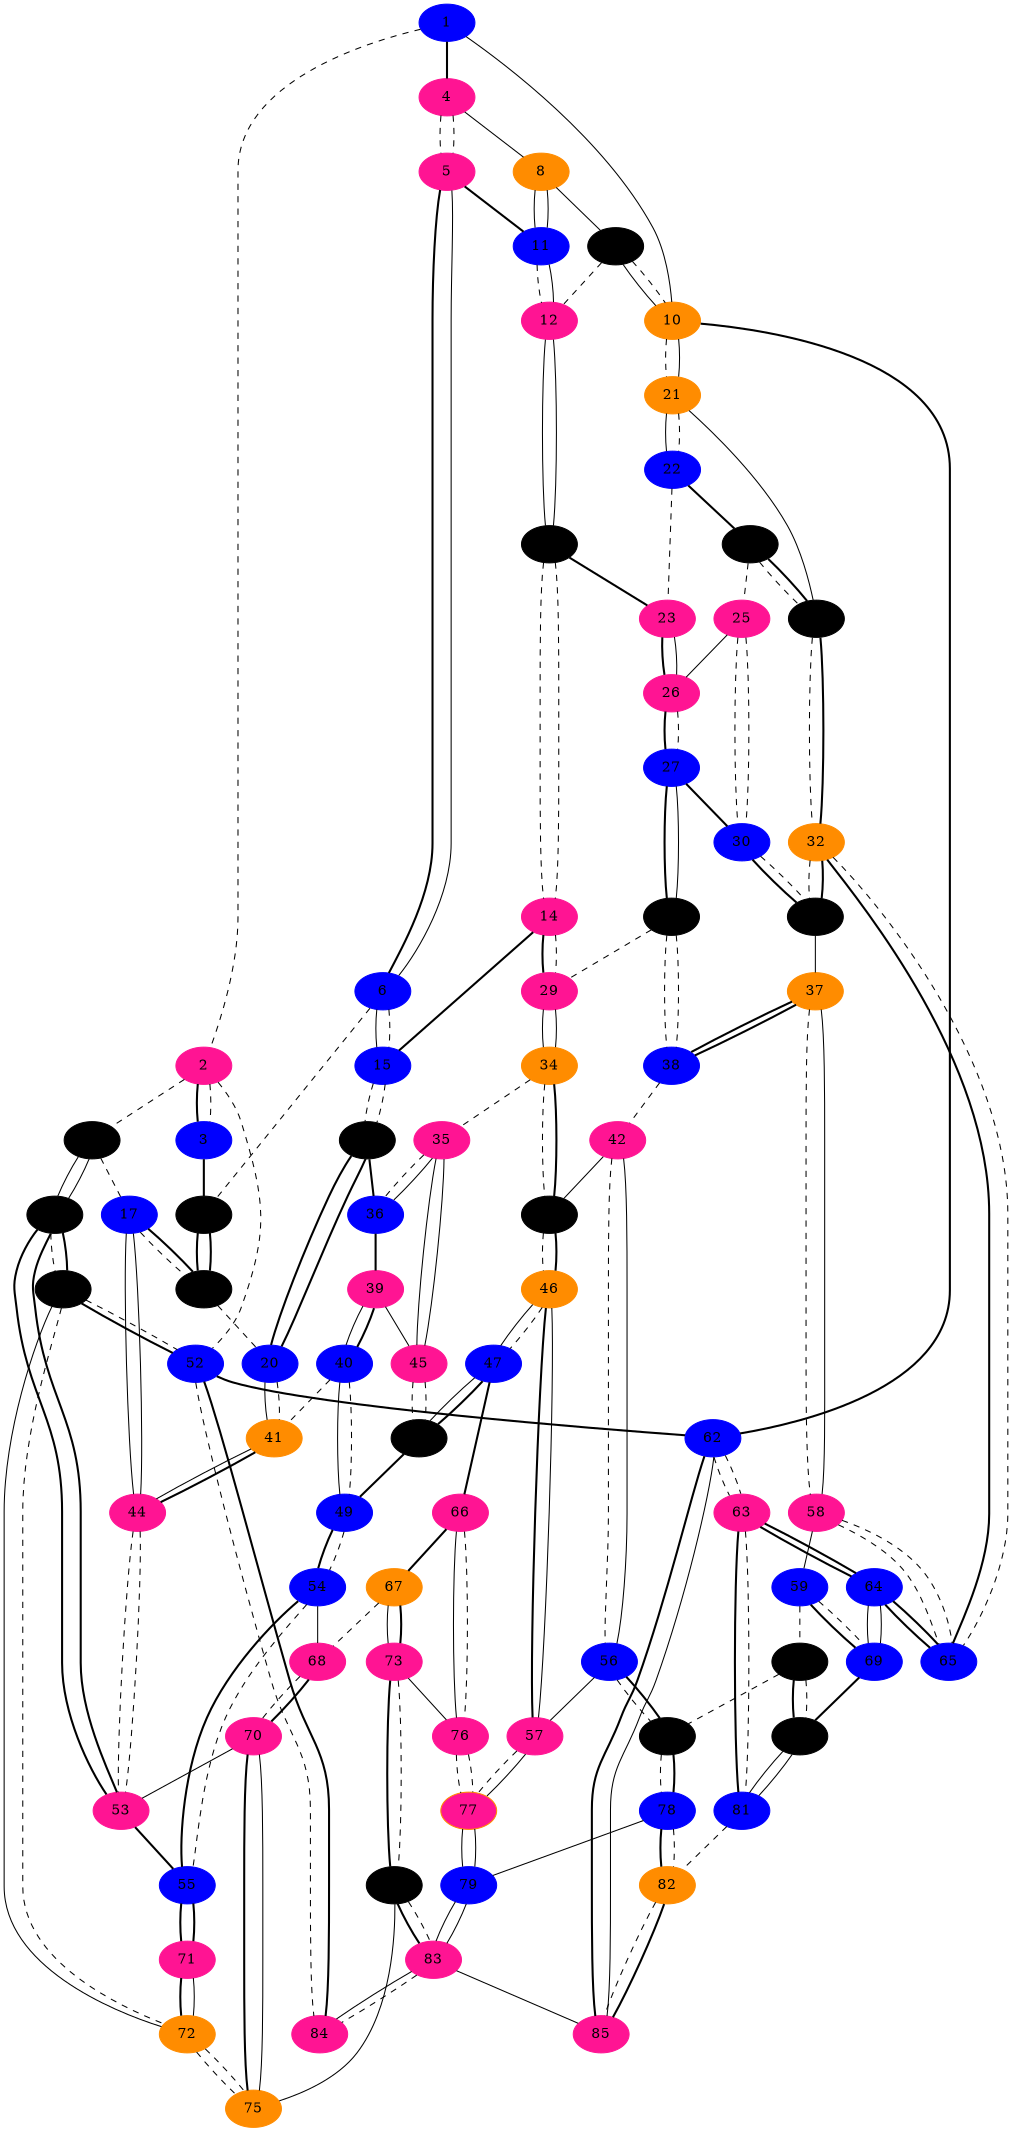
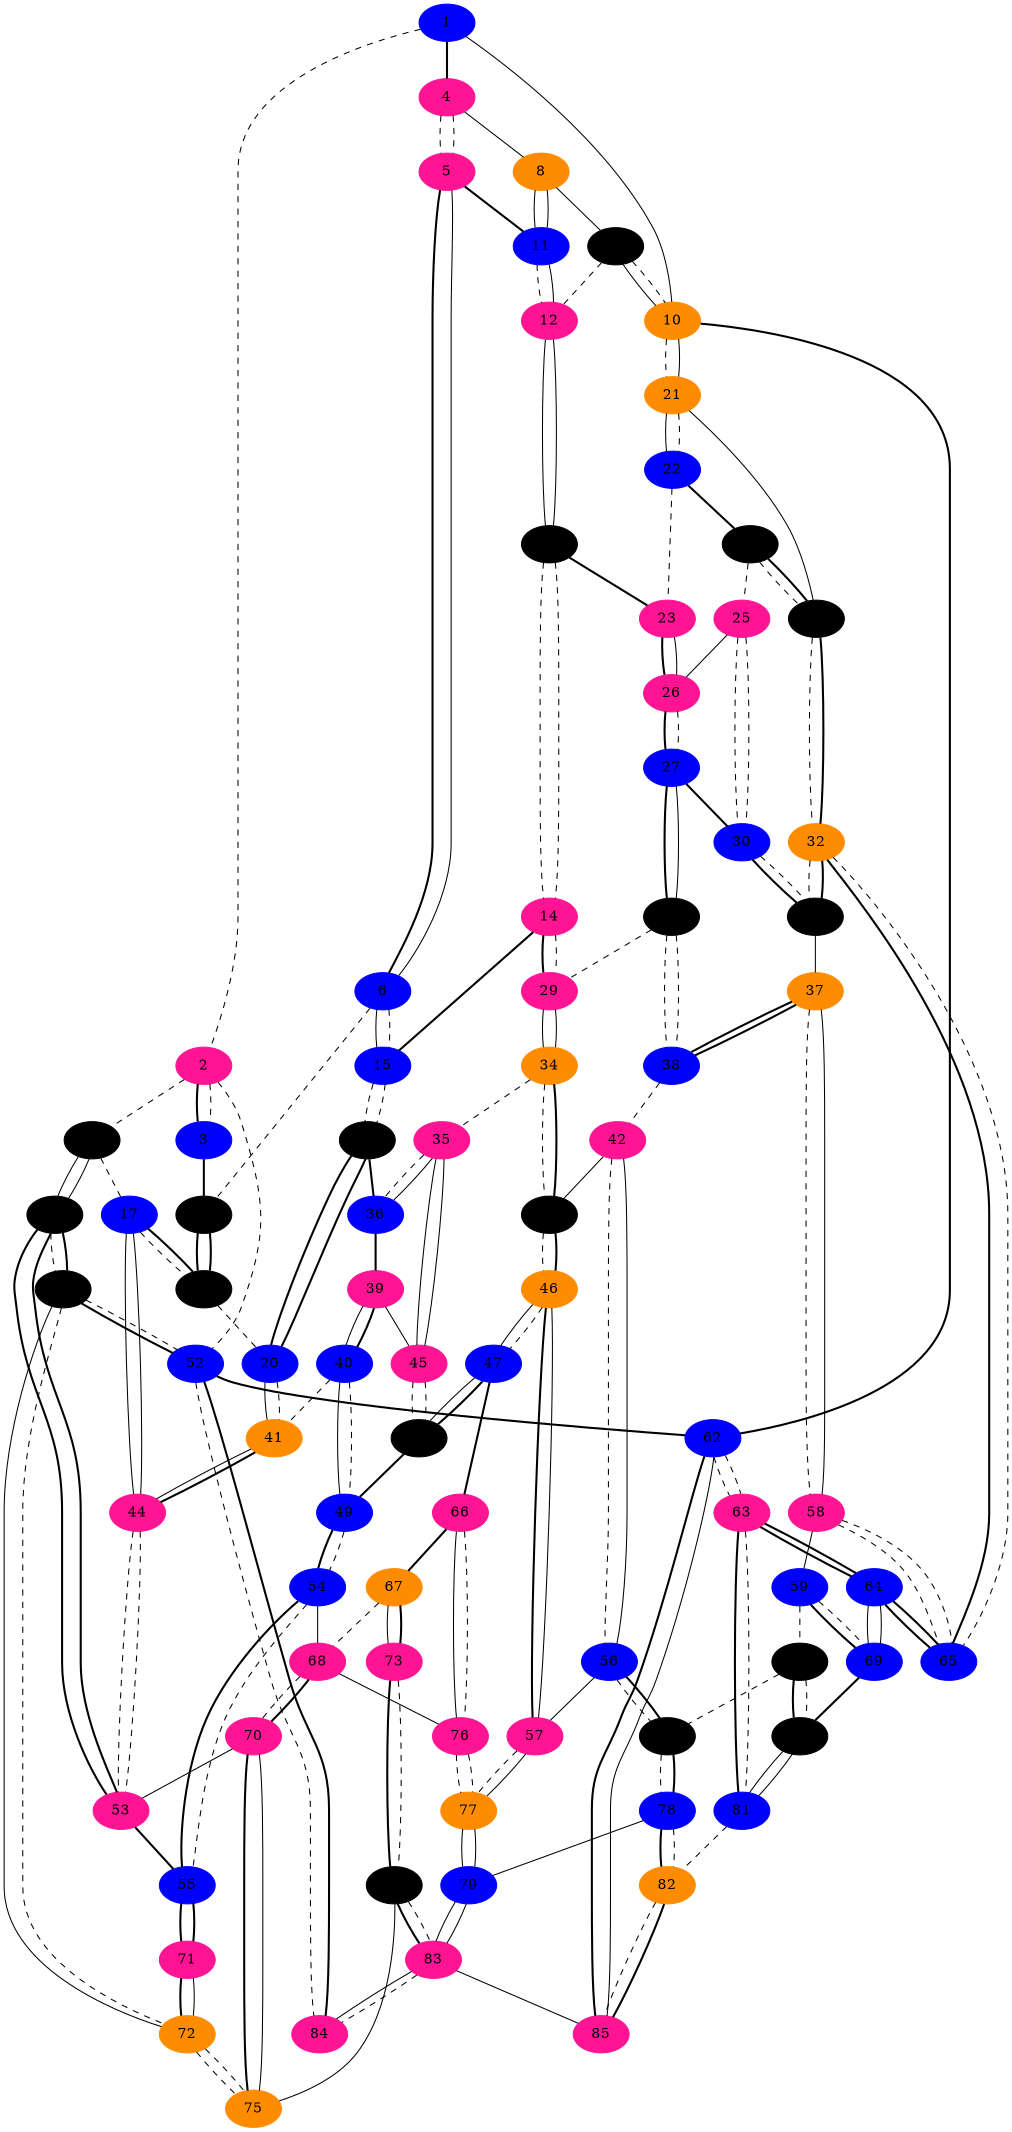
(427, 1699) -> (382, 1695)
(469, 1811) -> (469, 1811)
